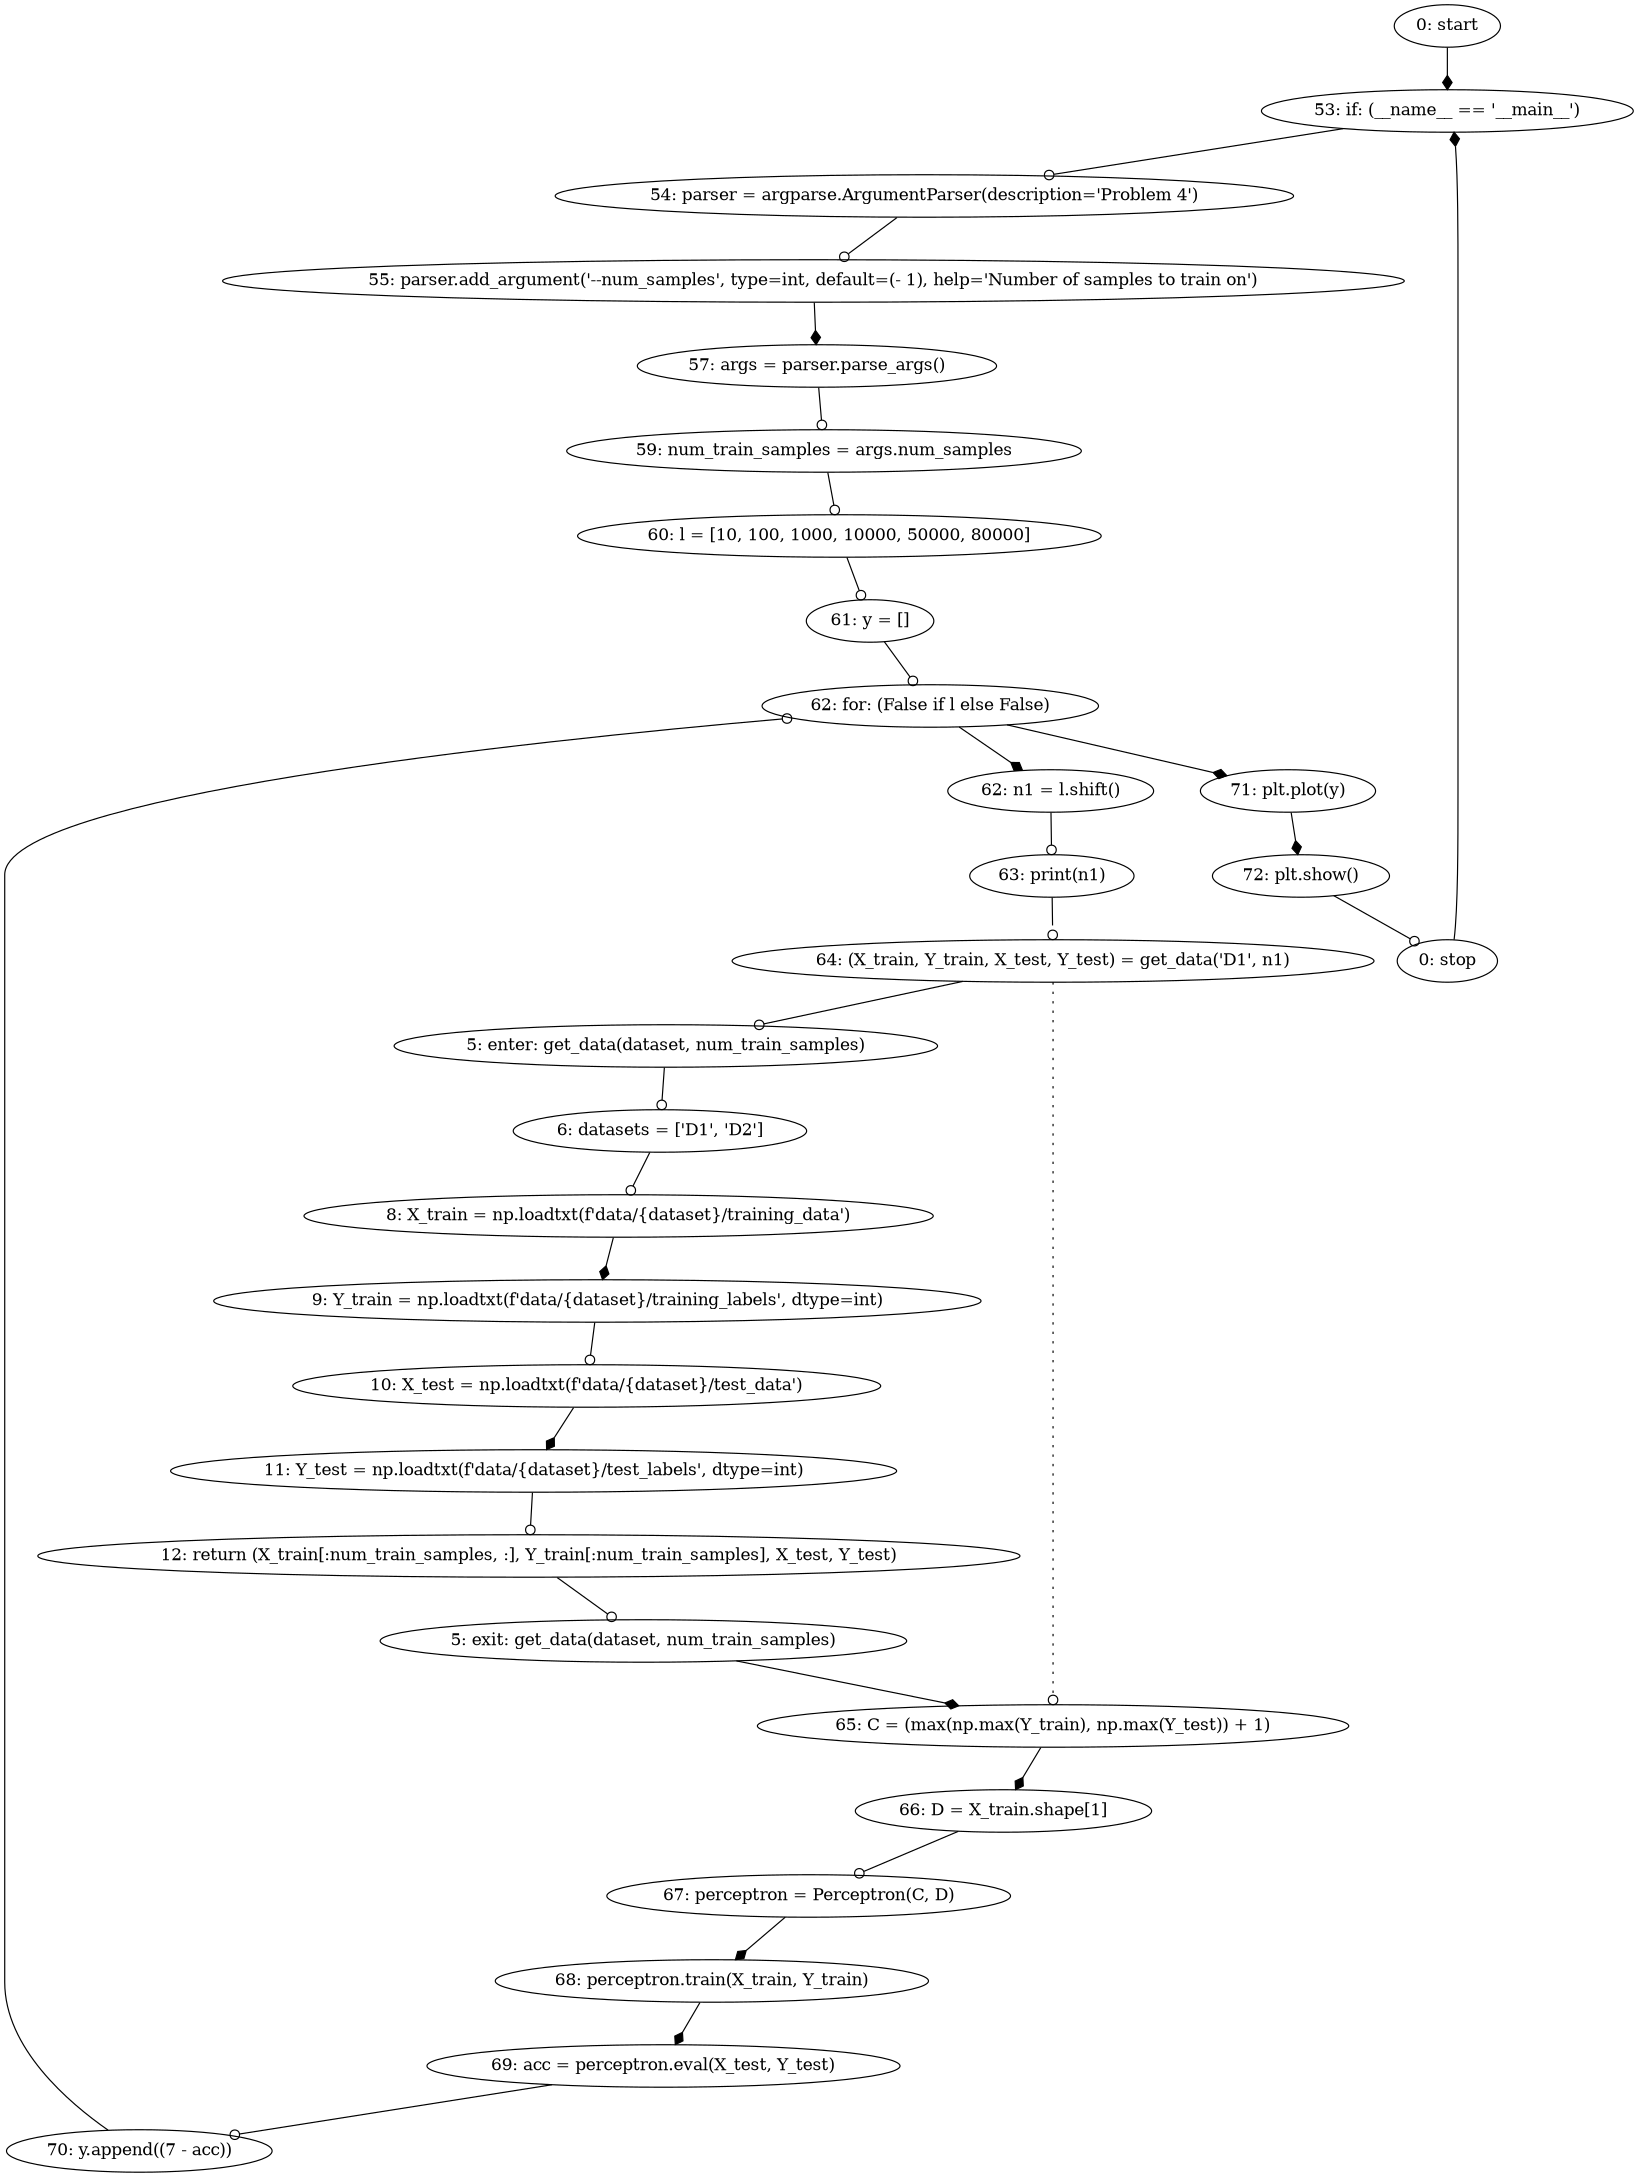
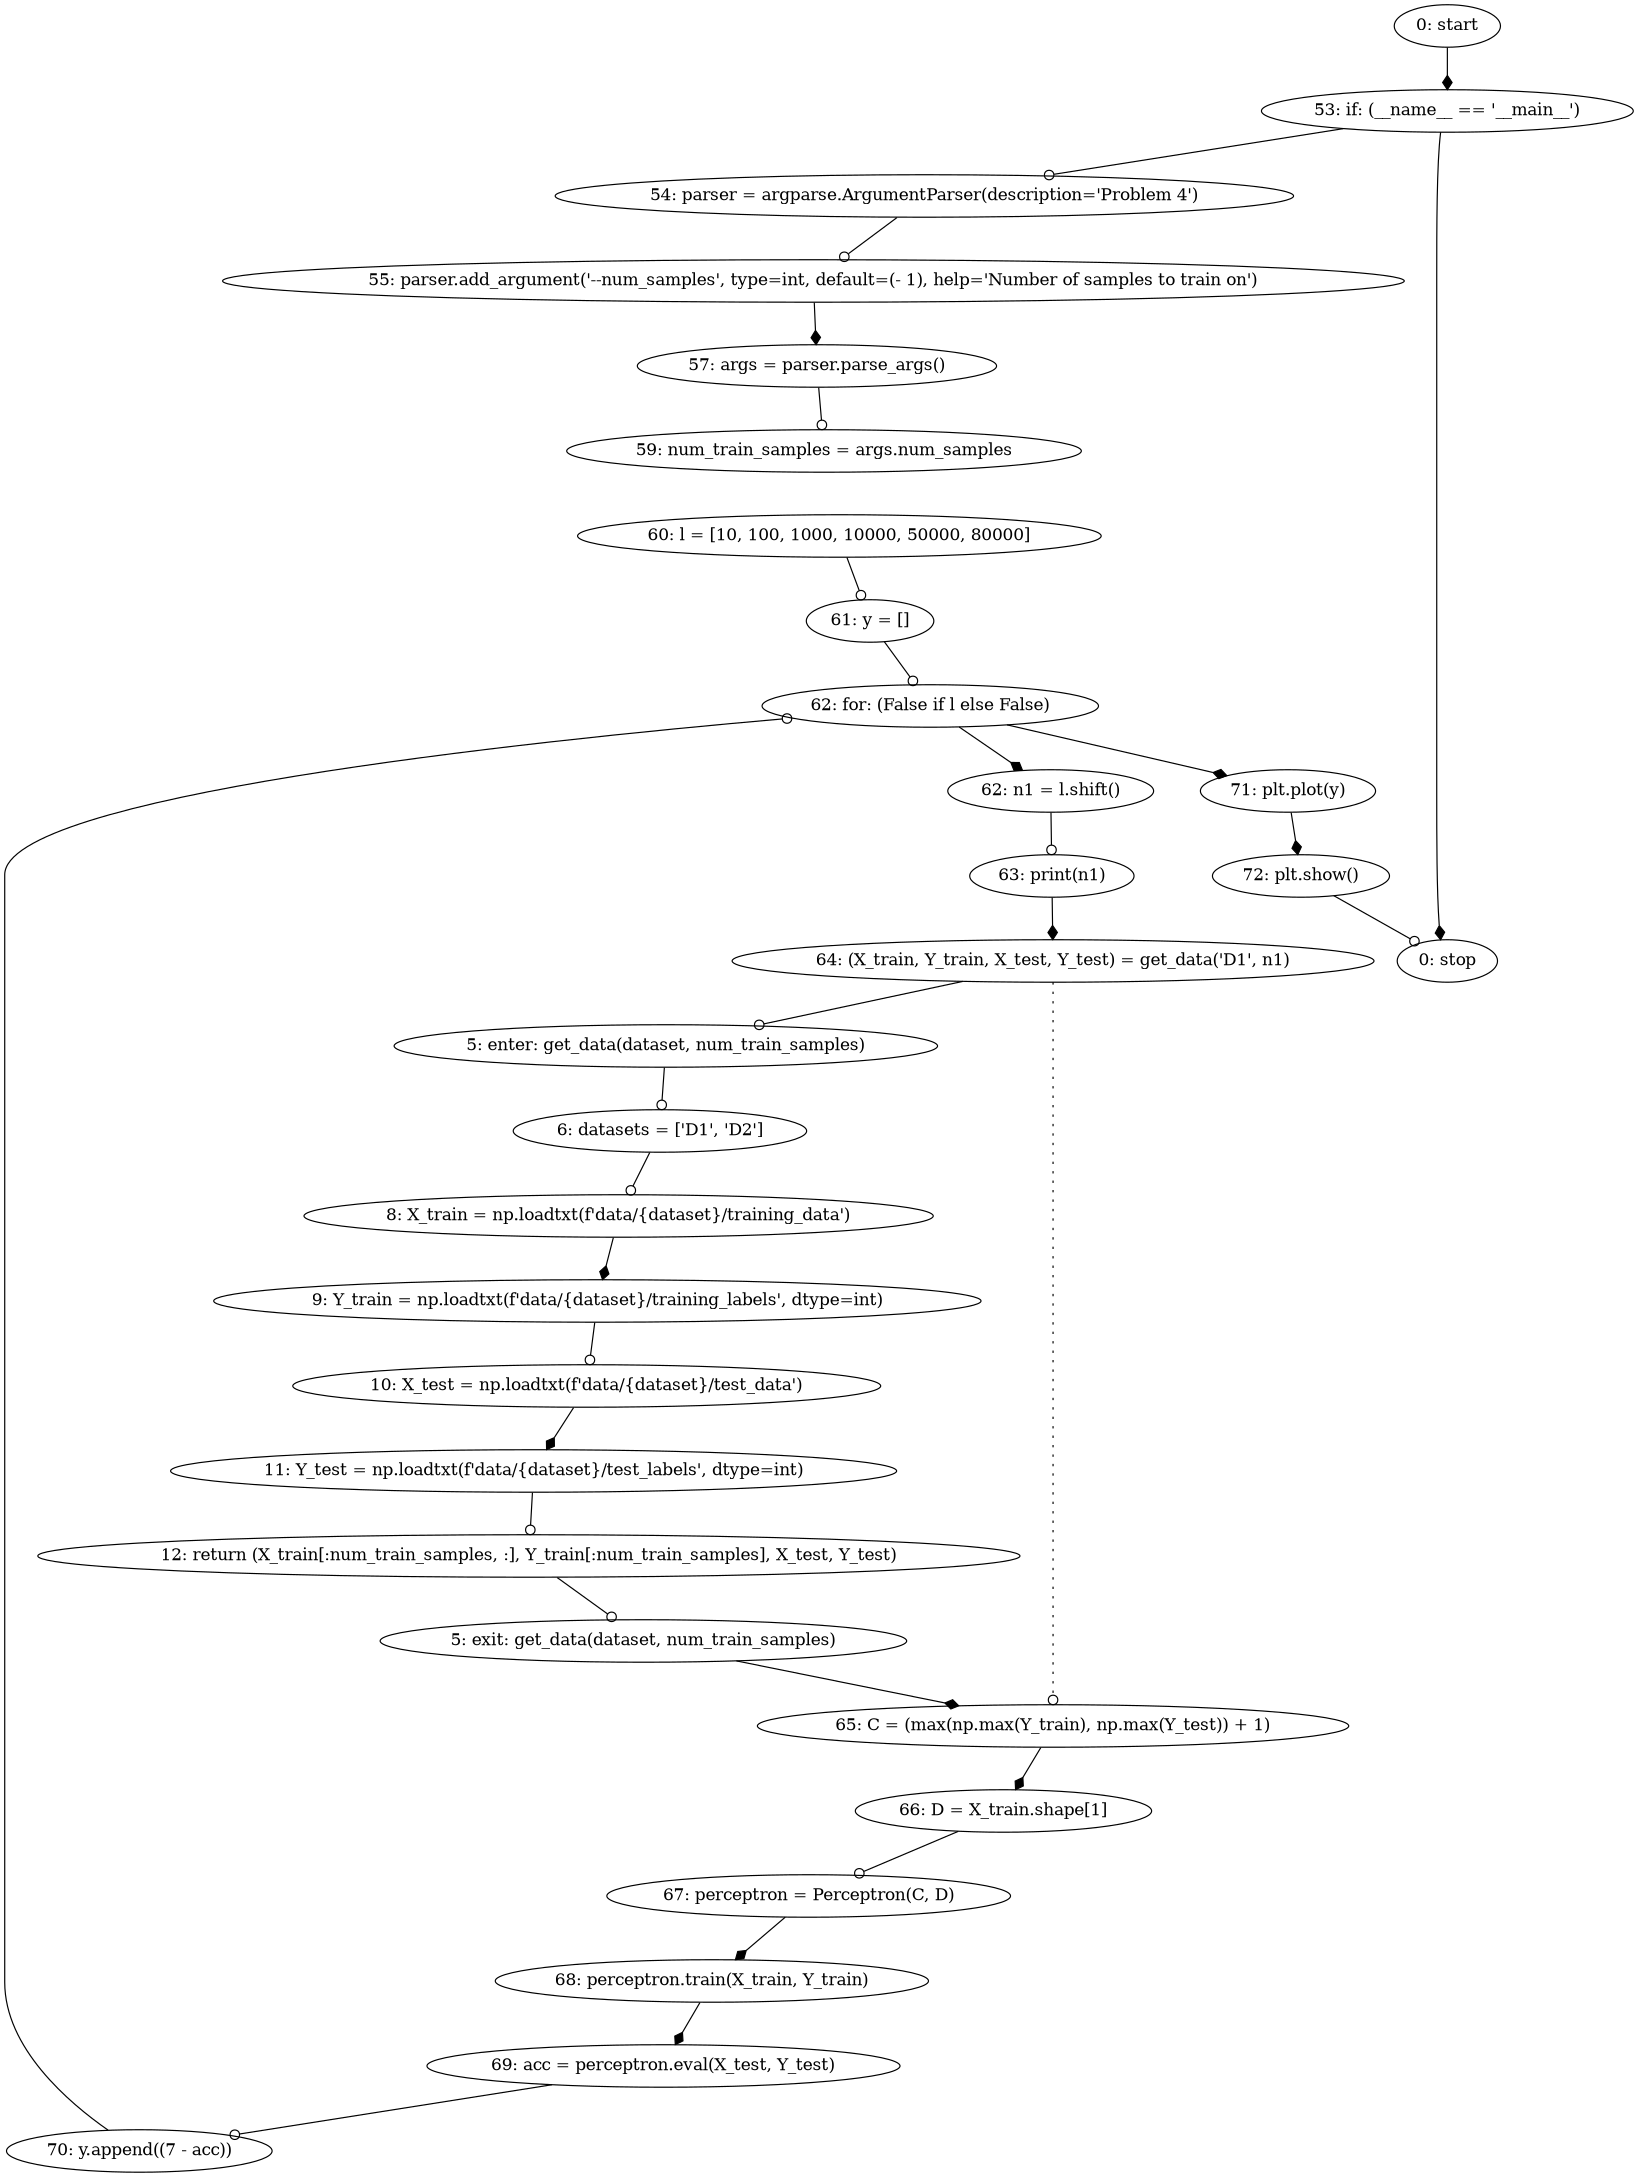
(831, 489) -> none
(1458, 543) -> (1437, 529)
(1052, 912) -> (1052, 912)
